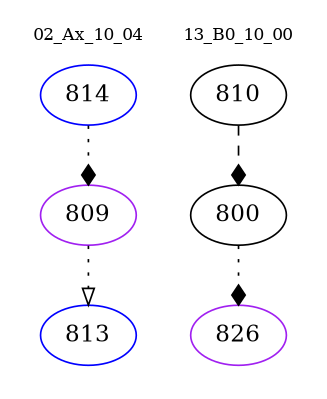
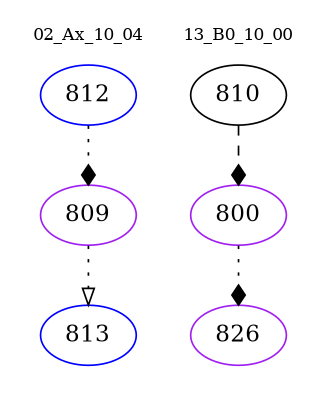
(88, 95) -> (88, 95)
(239, 215) -> (239, 215)
